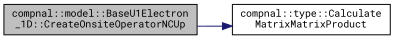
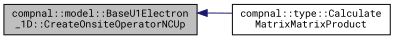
(210, 26) -> (220, 13)
